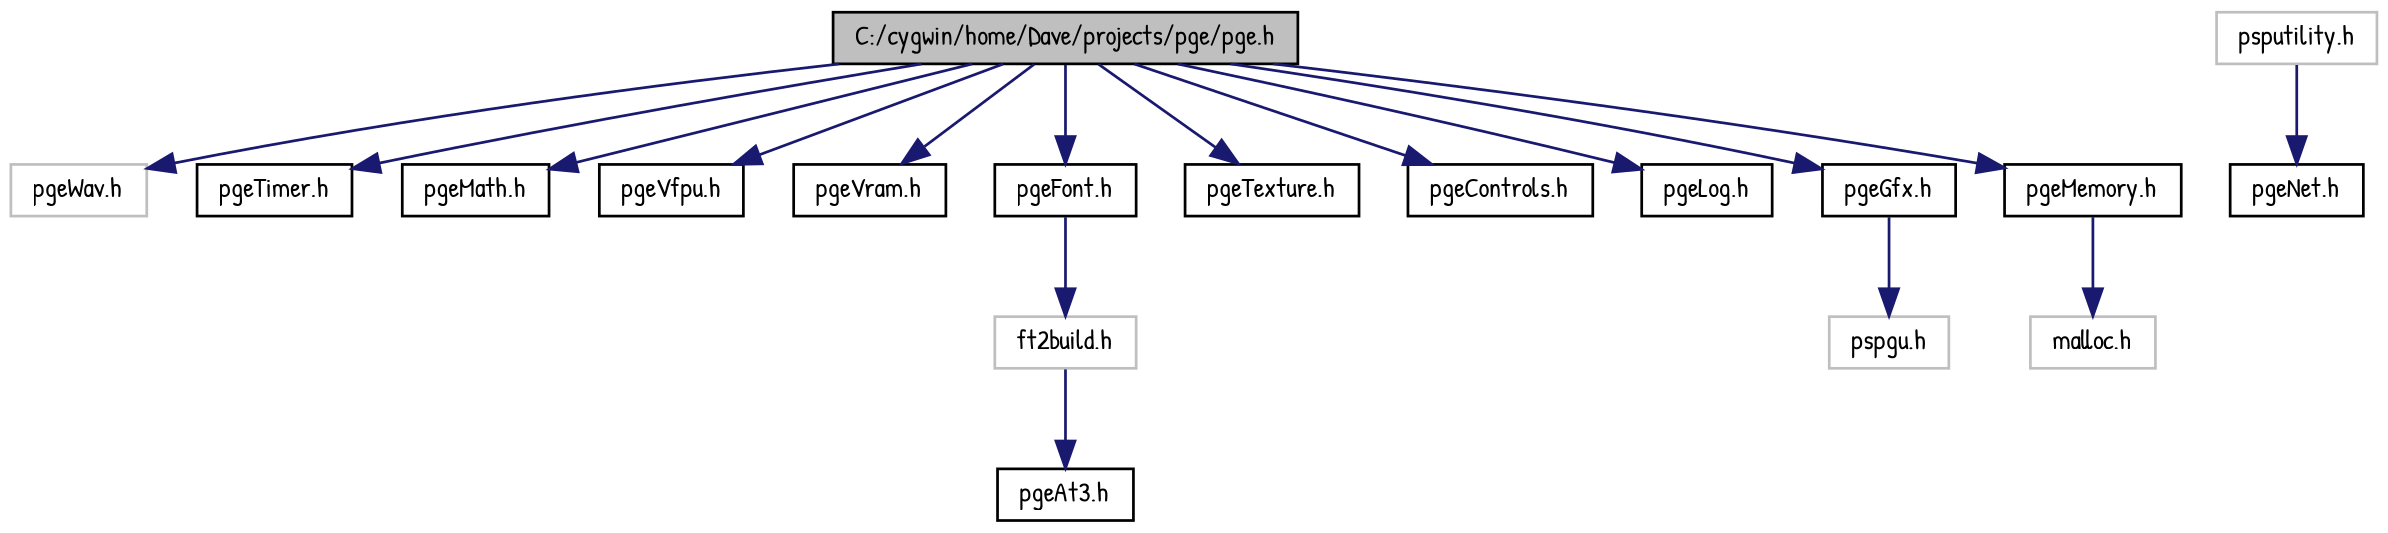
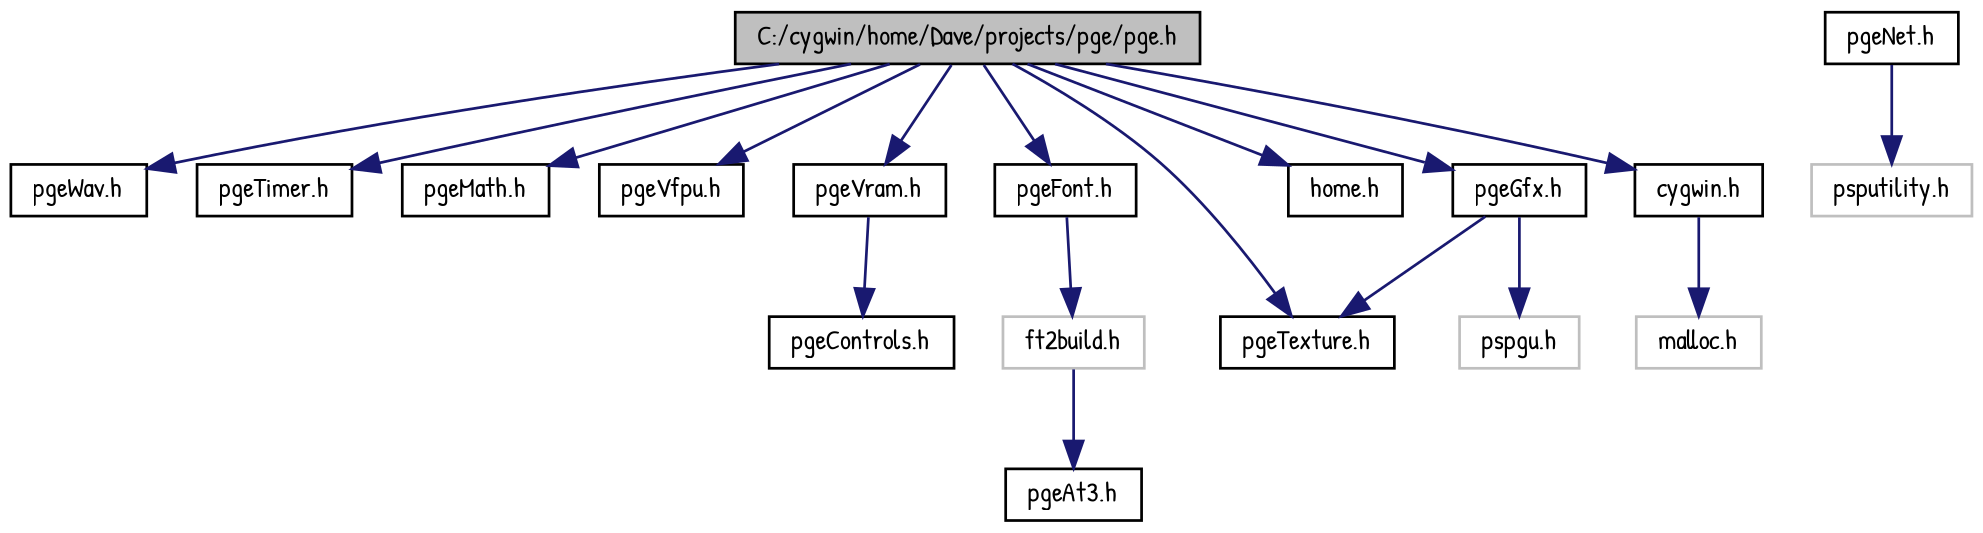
(2297, 100) -> (1892, 100)
(1270, 110) -> (866, 253)
(79, 190) -> (79, 190)
(1707, 190) -> (1345, 190)
(2093, 190) -> (1699, 190)
none -> (1425, 259)
